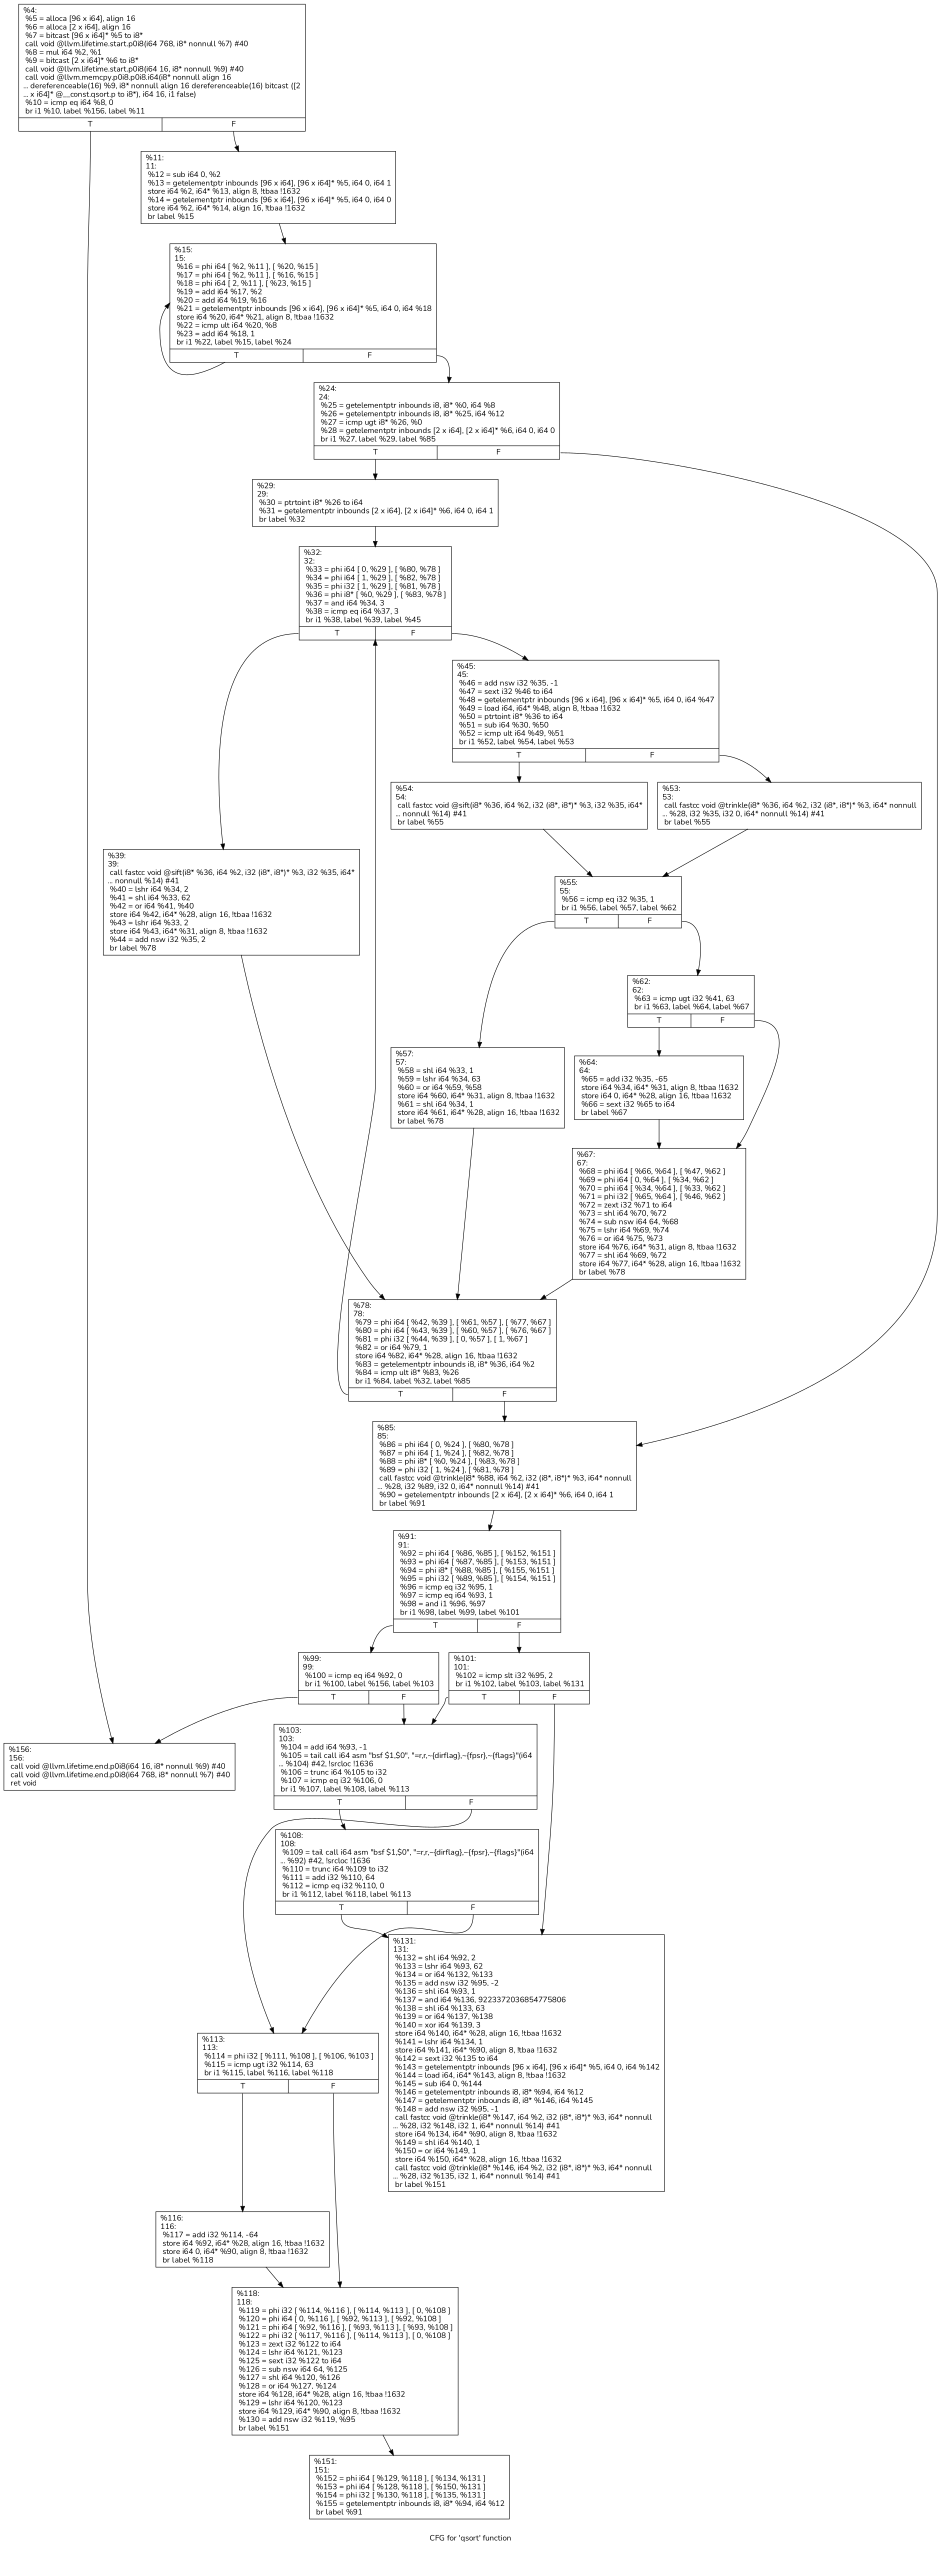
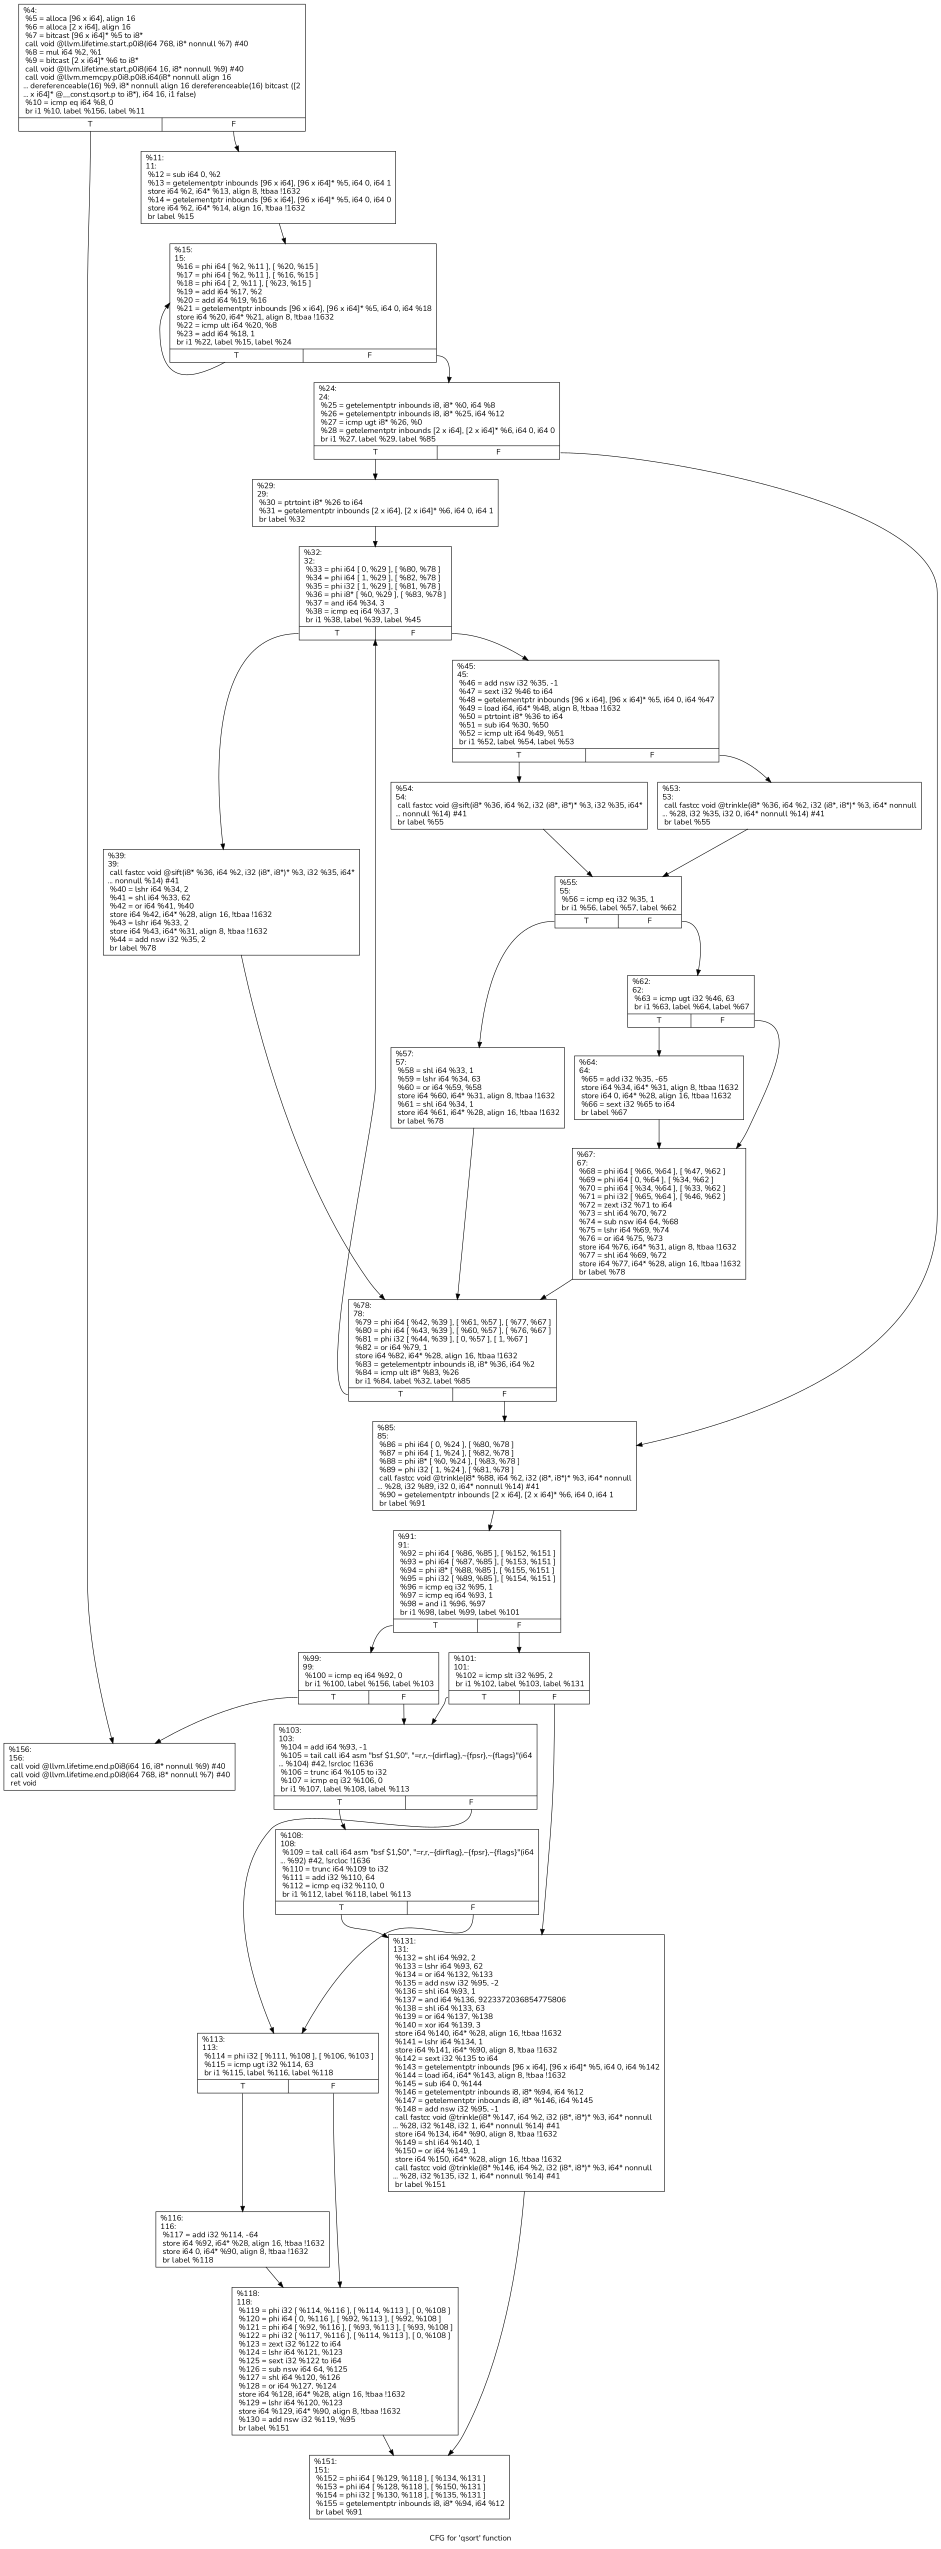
(684, 999) -> (684, 999)
none -> (503, 2326)
